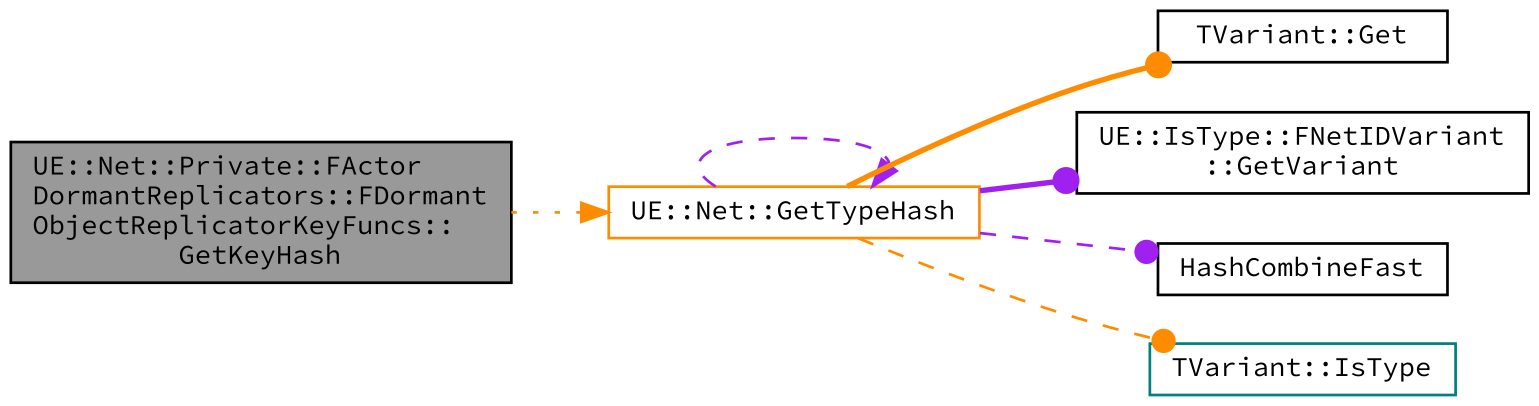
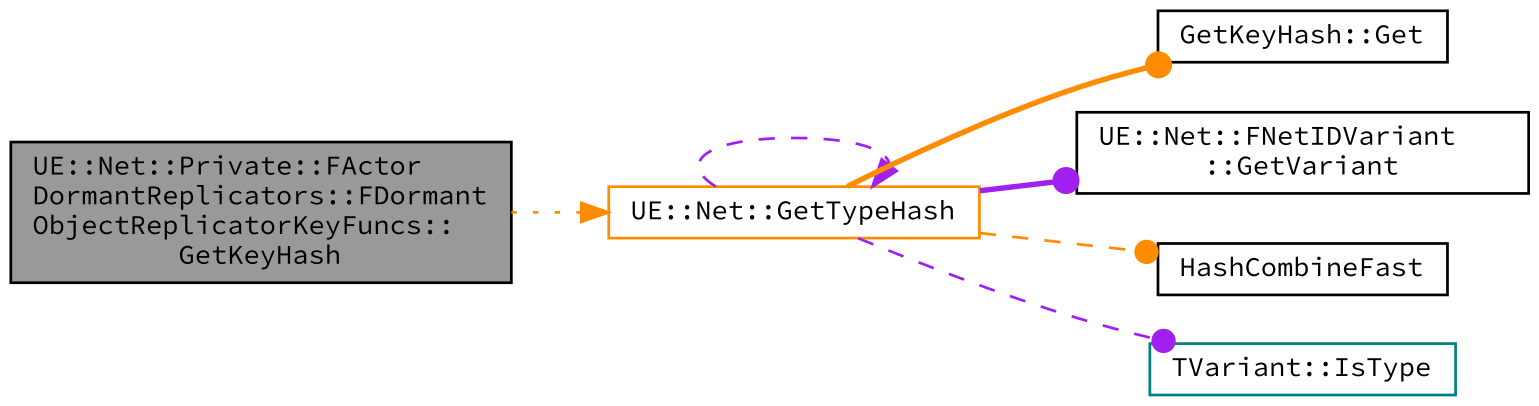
(1303, 37) -> (1303, 37)
(1303, 153) -> (1303, 153)
(1057, 242) -> (1057, 242)
(1004, 294) -> (1004, 294)
